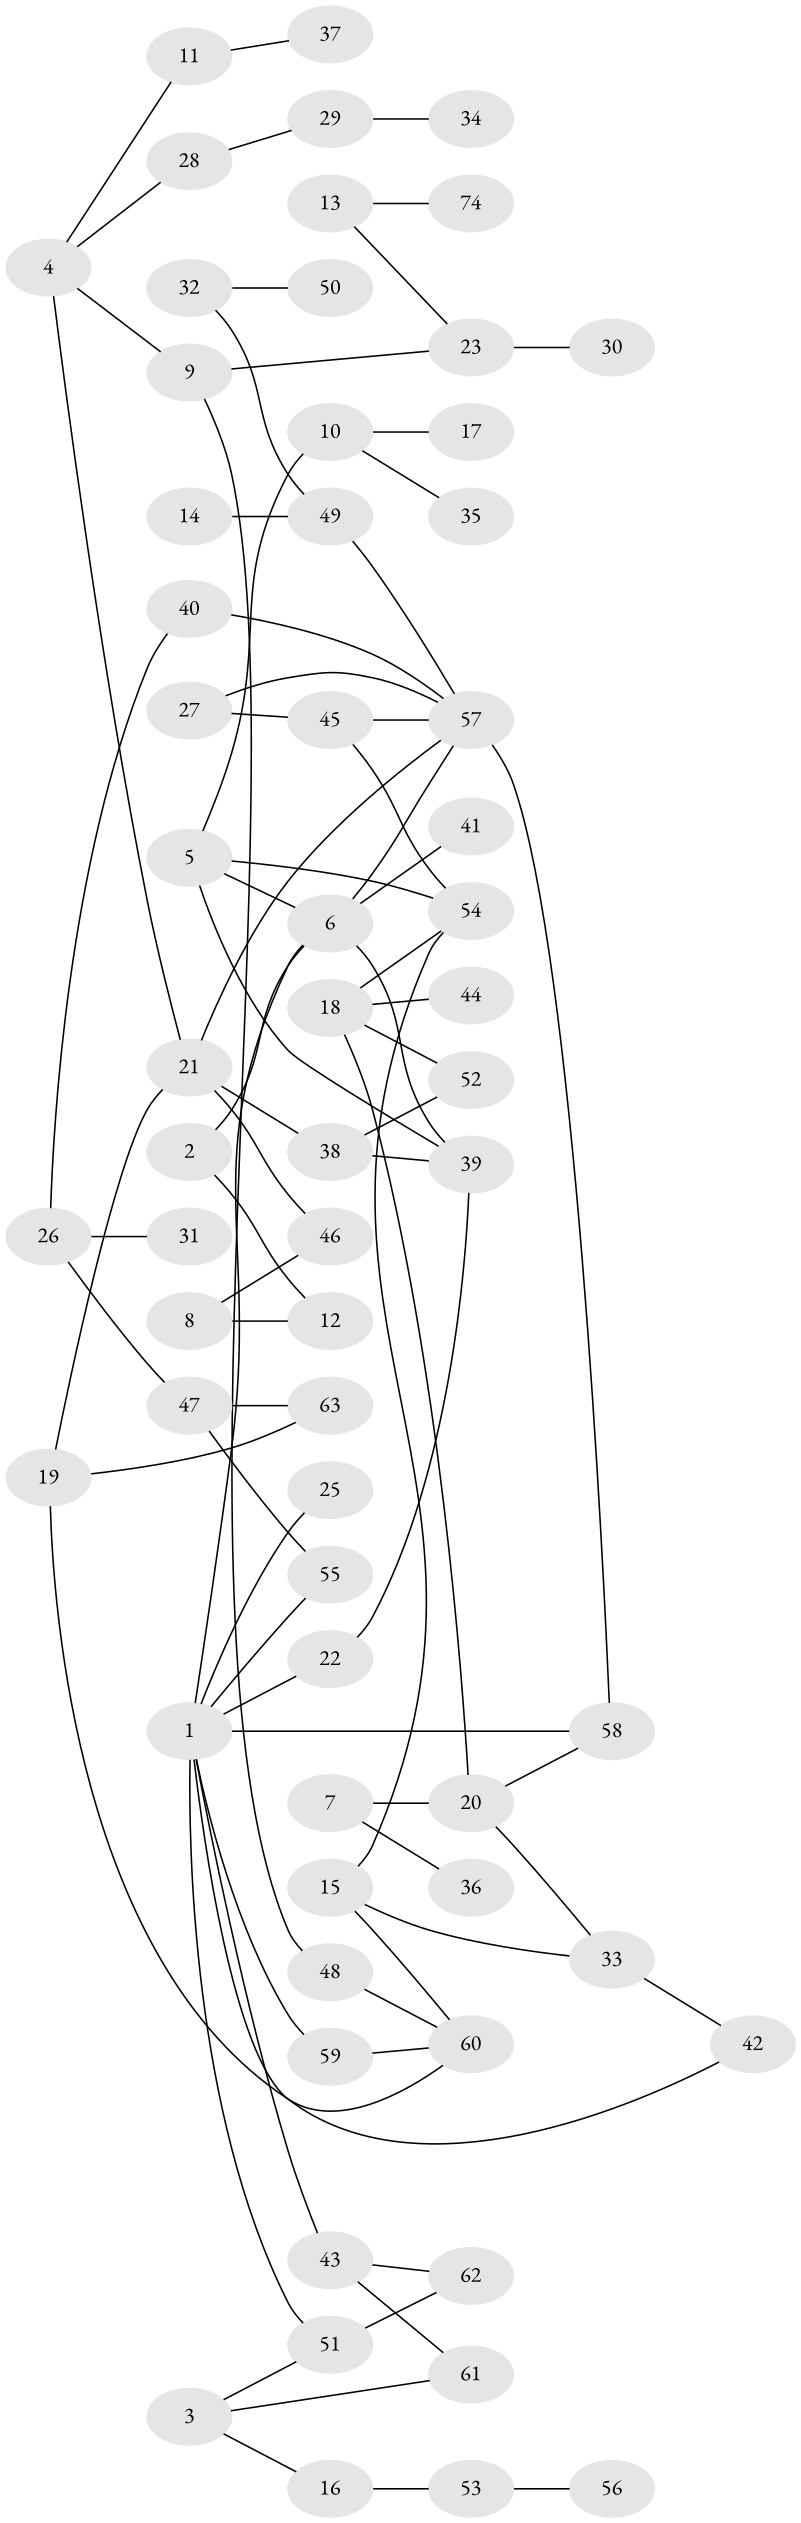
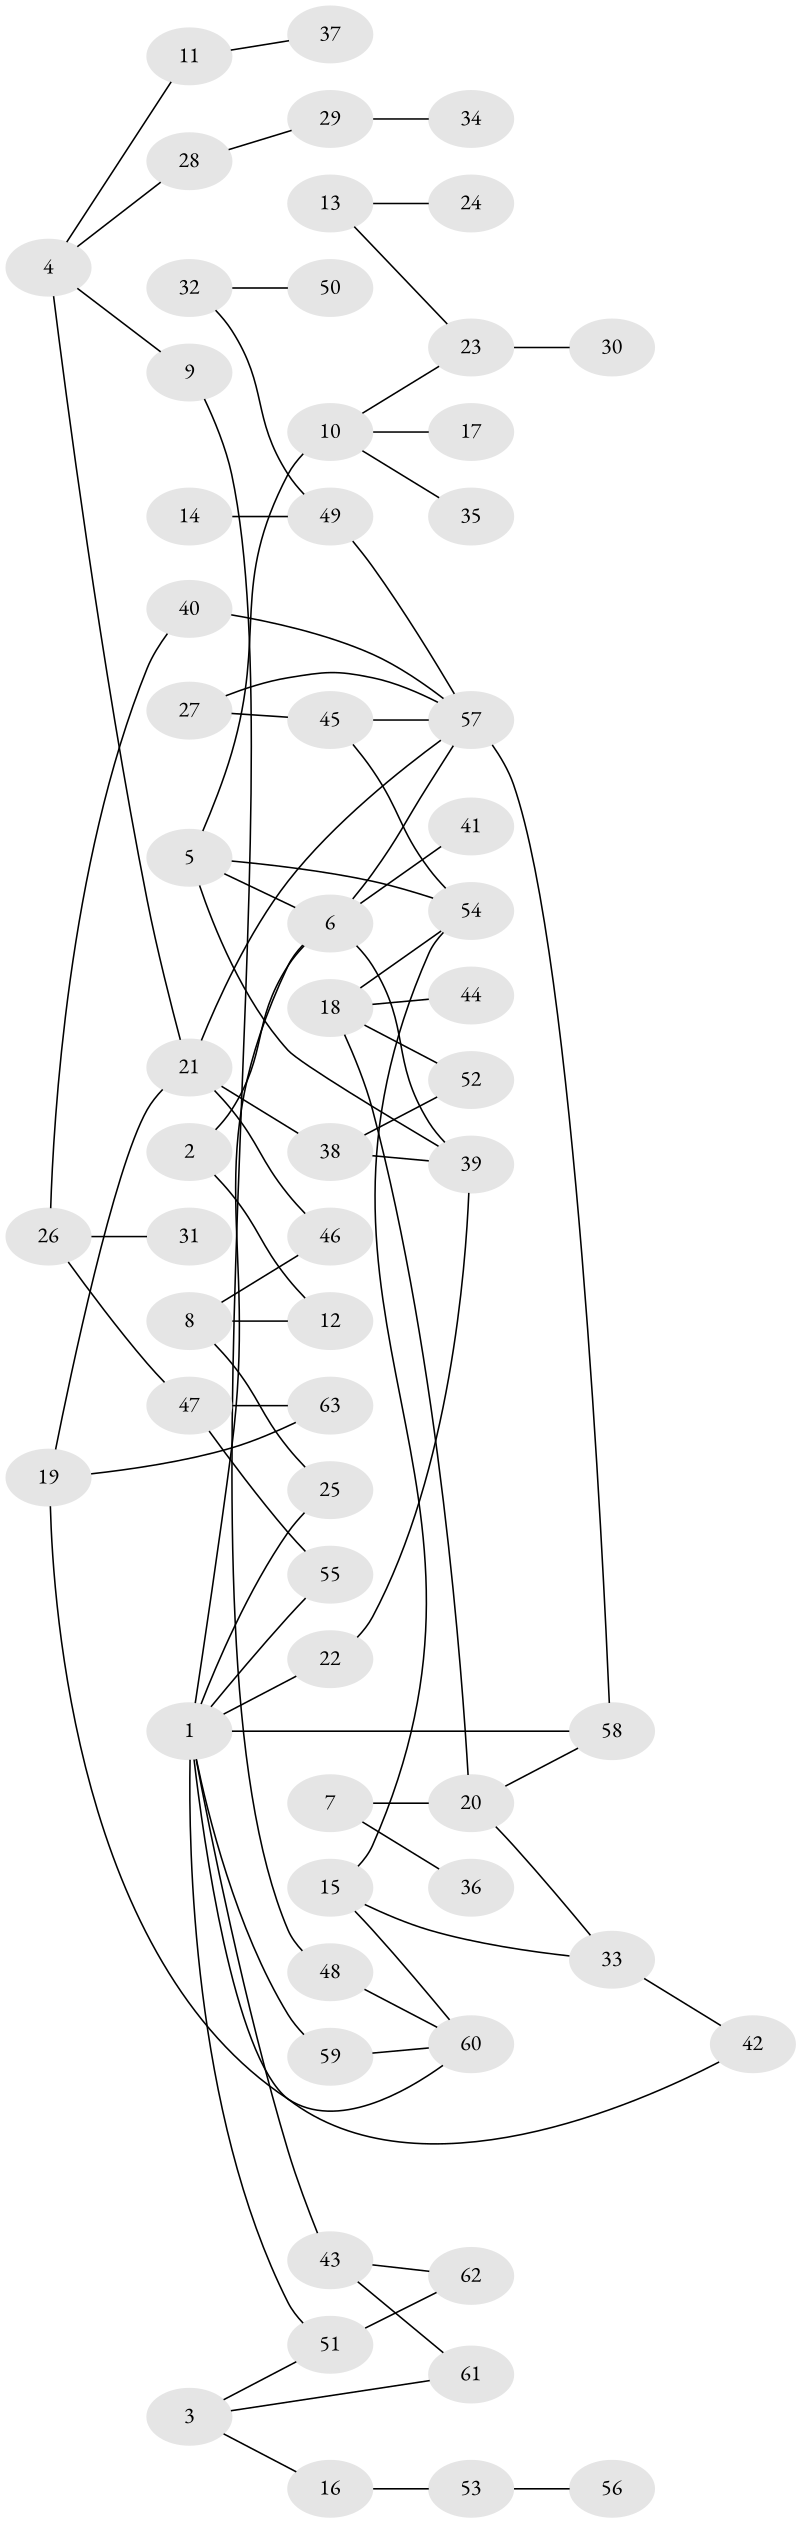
(471, 203) -> (471, 203)
(330, 360) -> (401, 390)
none -> (254, 1396)
